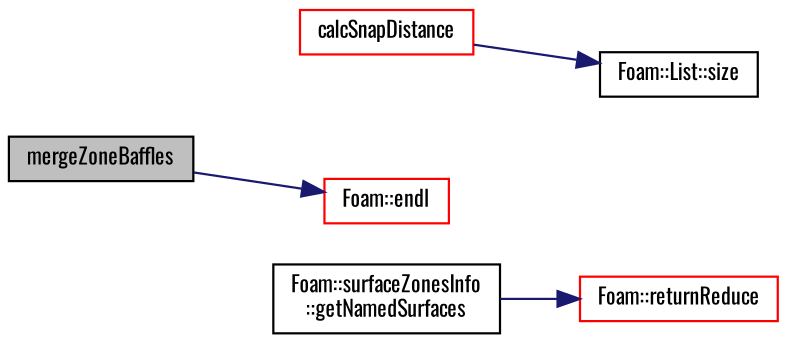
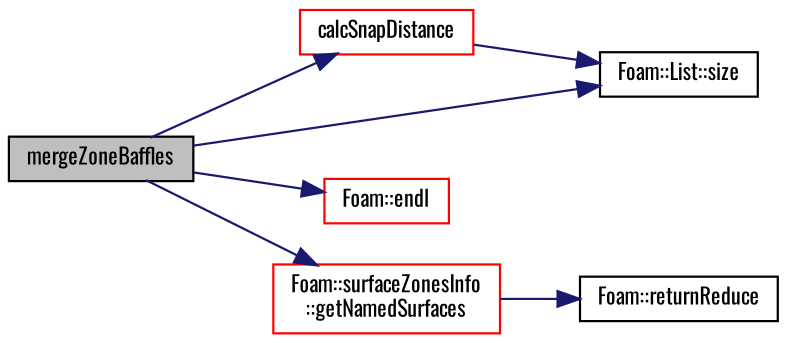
none -> (233, 100)
none -> (386, 117)
none -> (222, 218)
(387, 299) -> (387, 299)
(679, 299) -> (679, 299)
